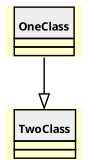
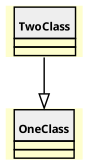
(44, 76) -> (44, 76)
